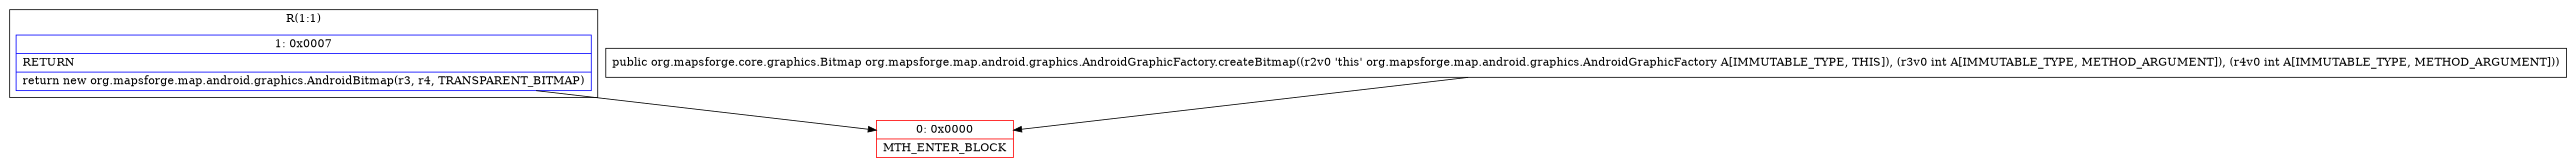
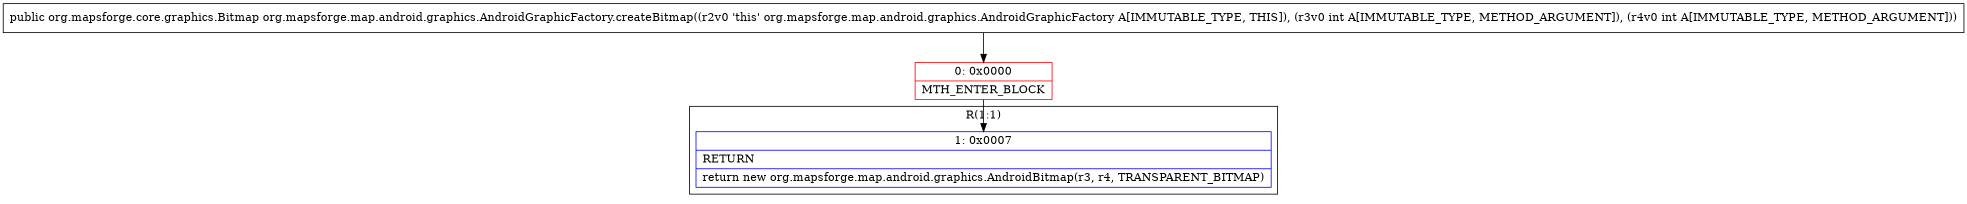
(702, 110) -> (984, 112)
